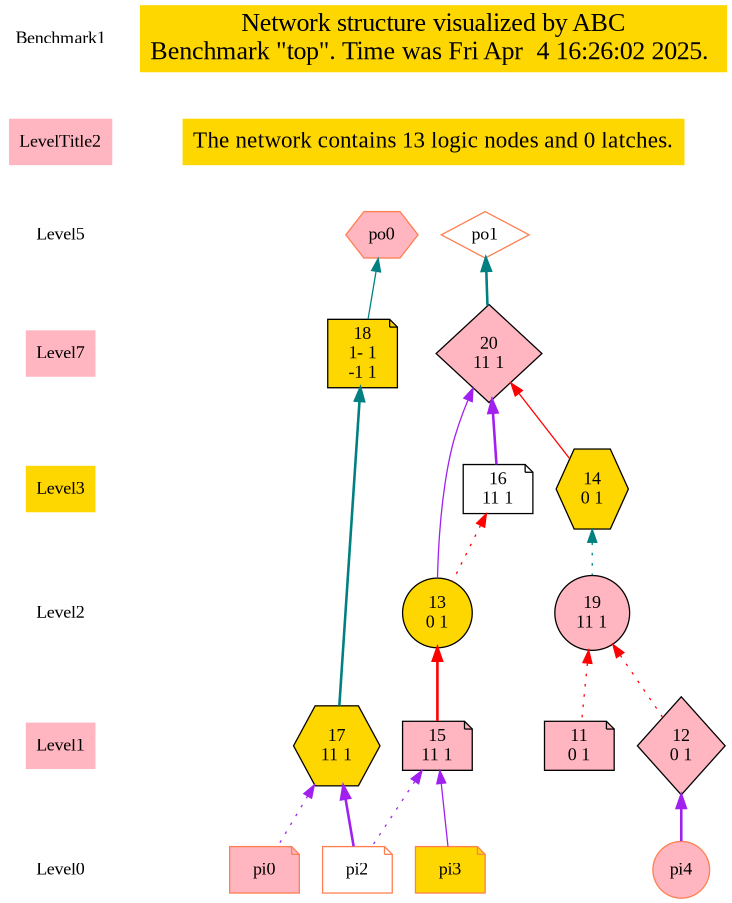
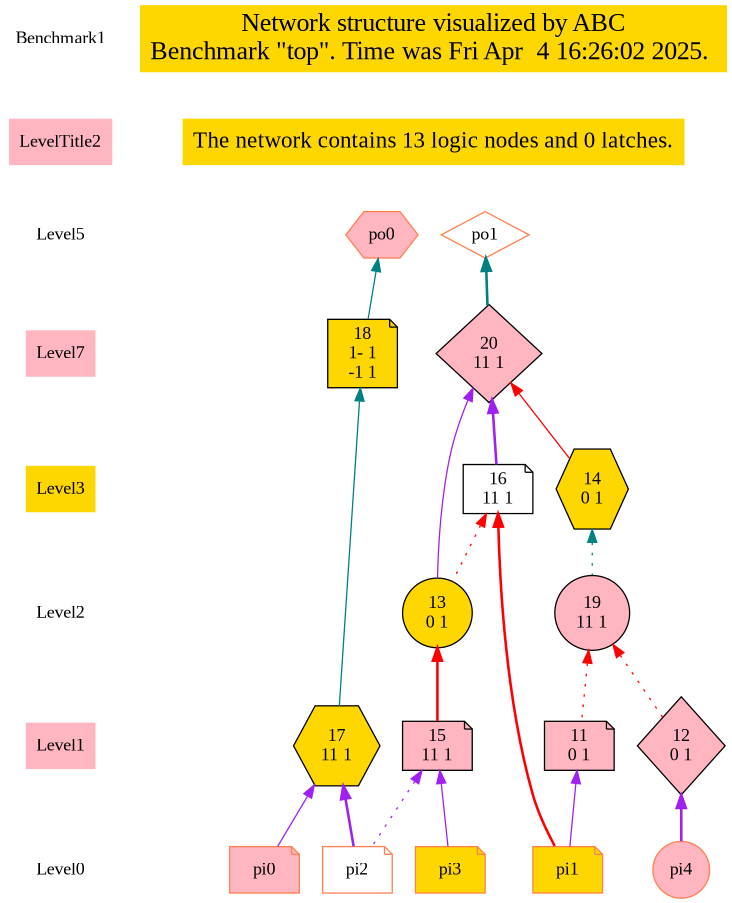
(349, 553) -> (349, 553)
(293, 821) -> (293, 821)
none -> (568, 870)
